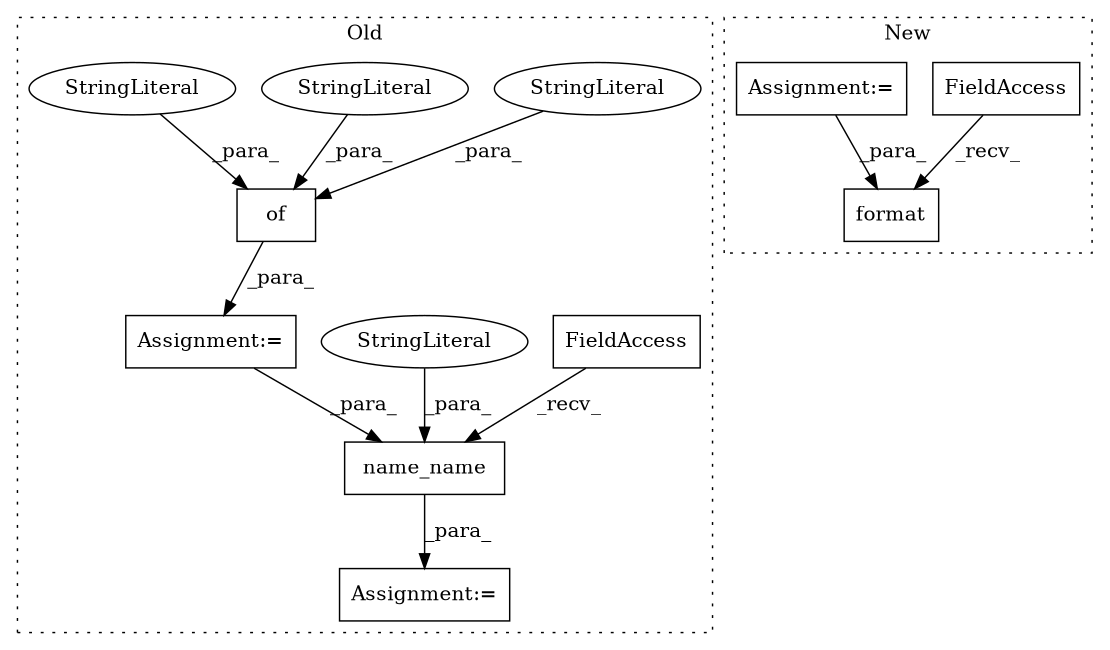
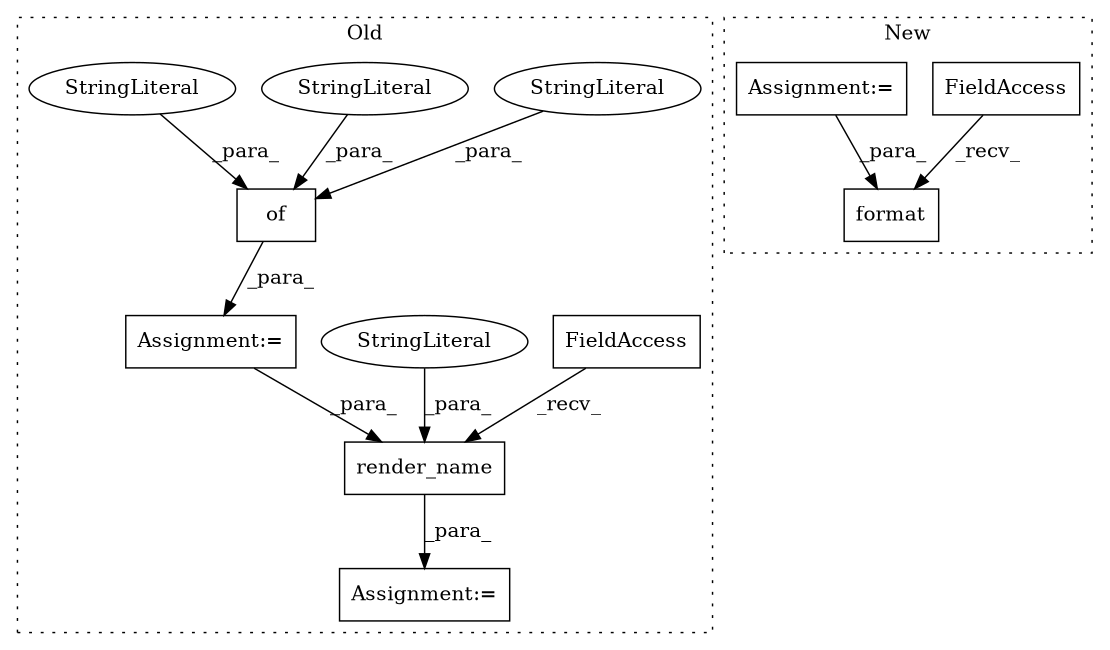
(425, 468) -> (425, 468)
